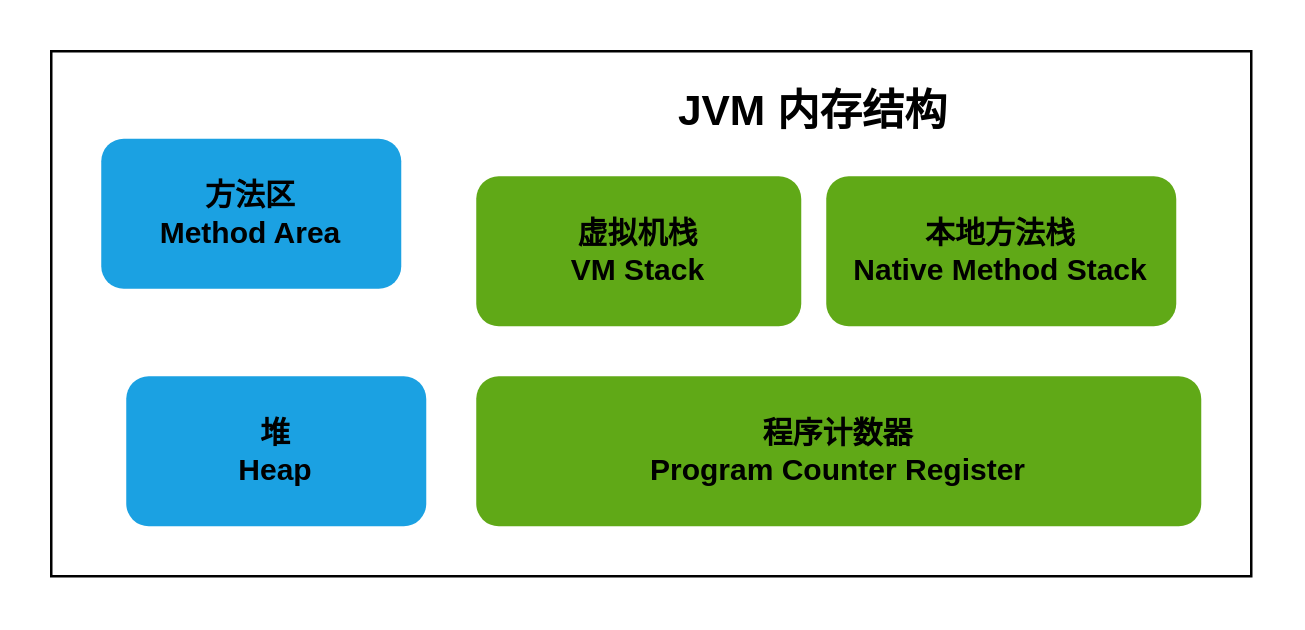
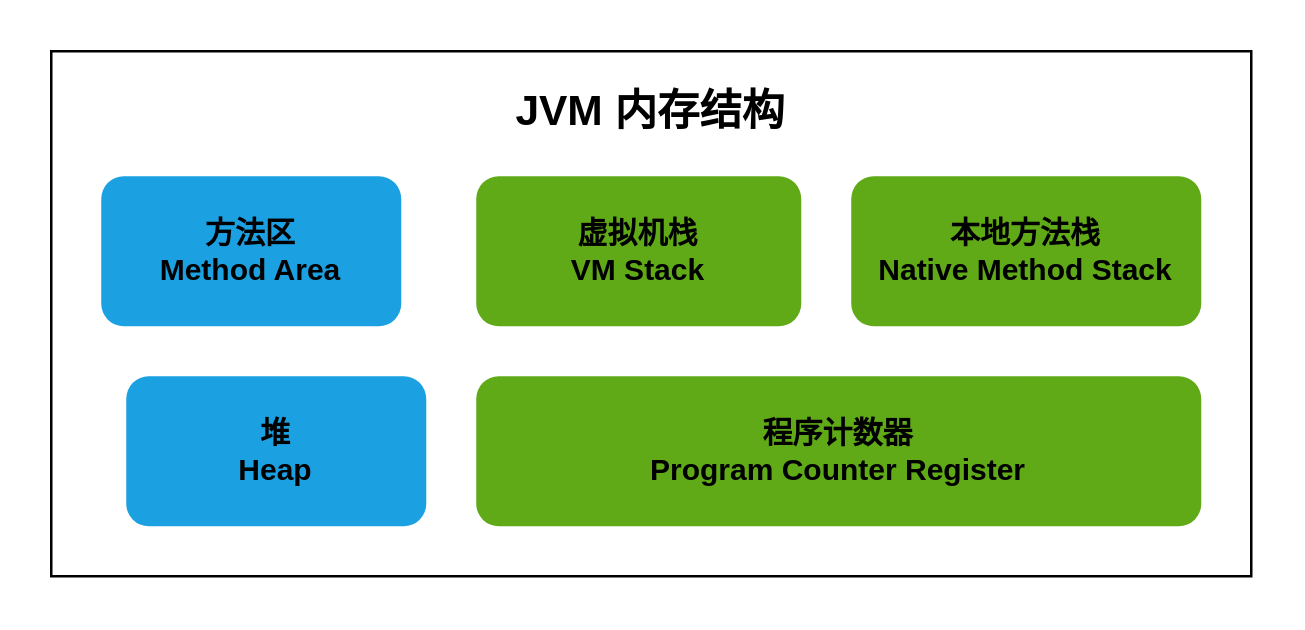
(814, 114) -> (651, 114)
(251, 214) -> (251, 251)
(1001, 251) -> (1026, 251)
